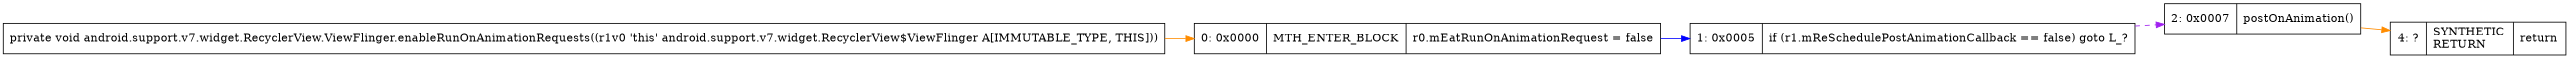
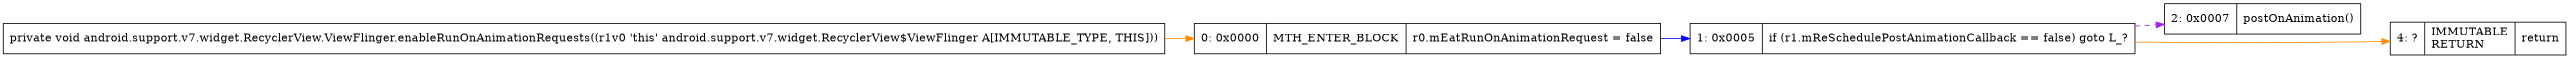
(2371, 29) -> (2258, 43)
(2469, 32) -> (2470, 32)
